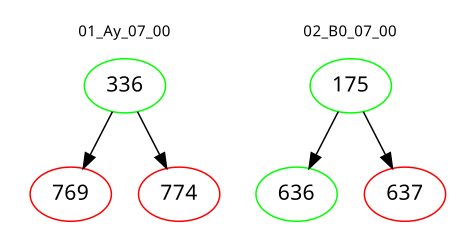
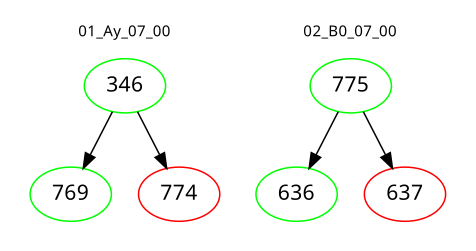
(125, 86) -> (125, 86)
(351, 86) -> (351, 86)
(71, 194) -> (71, 194)
